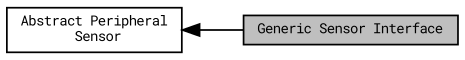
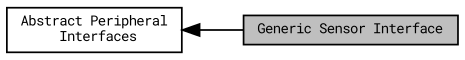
(94, 30) -> (94, 30)
